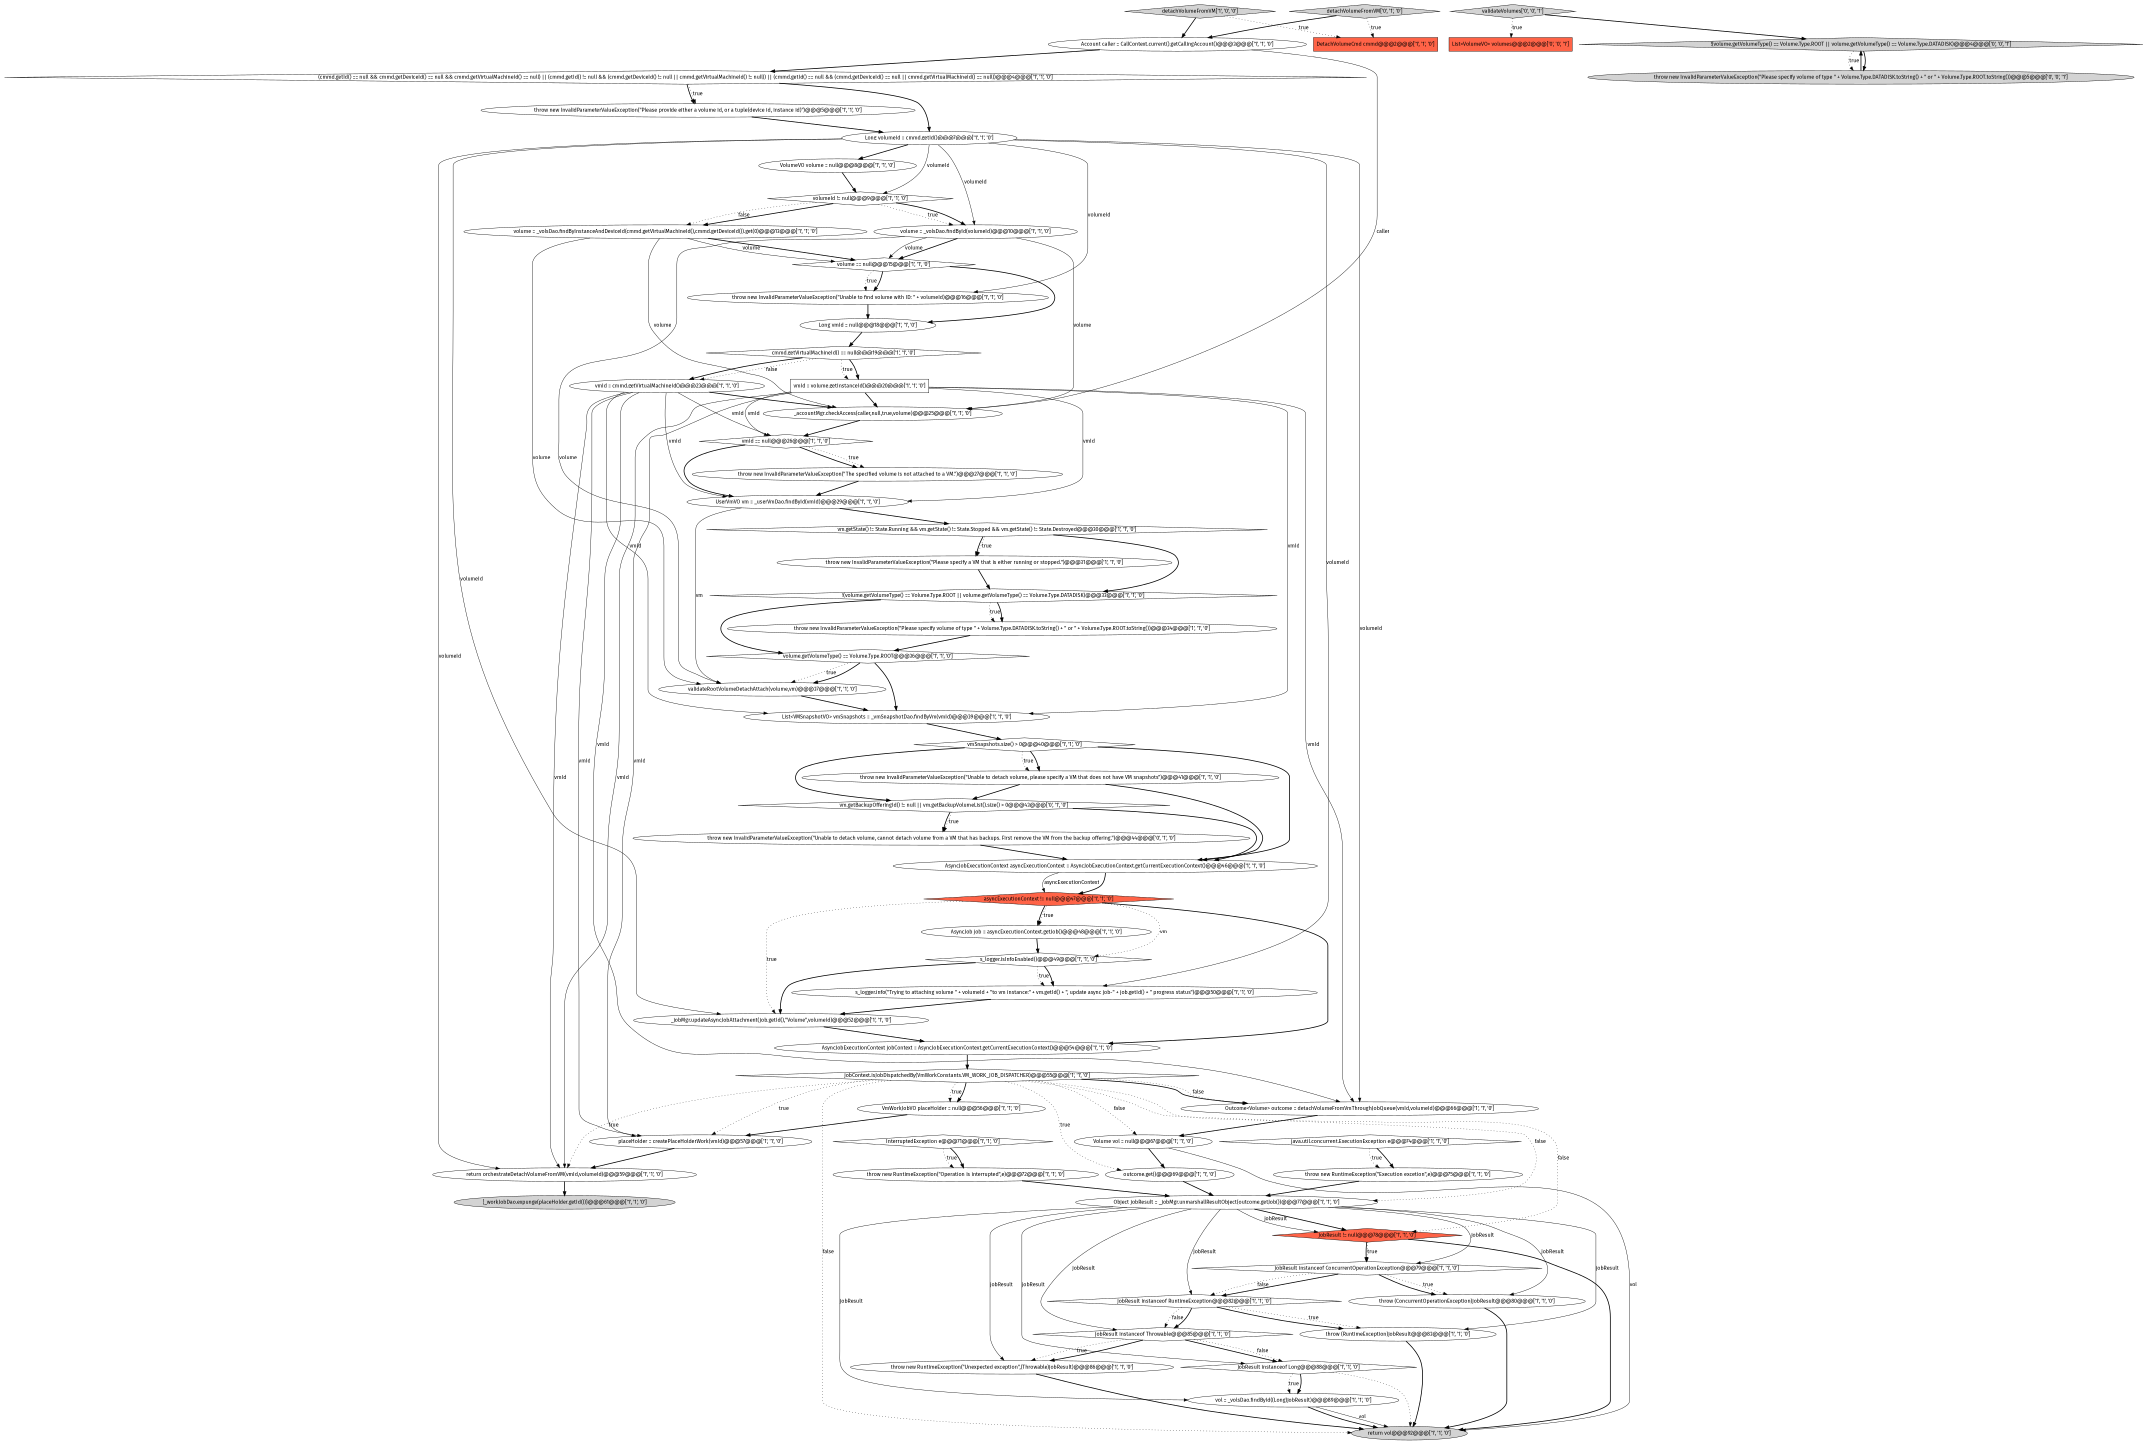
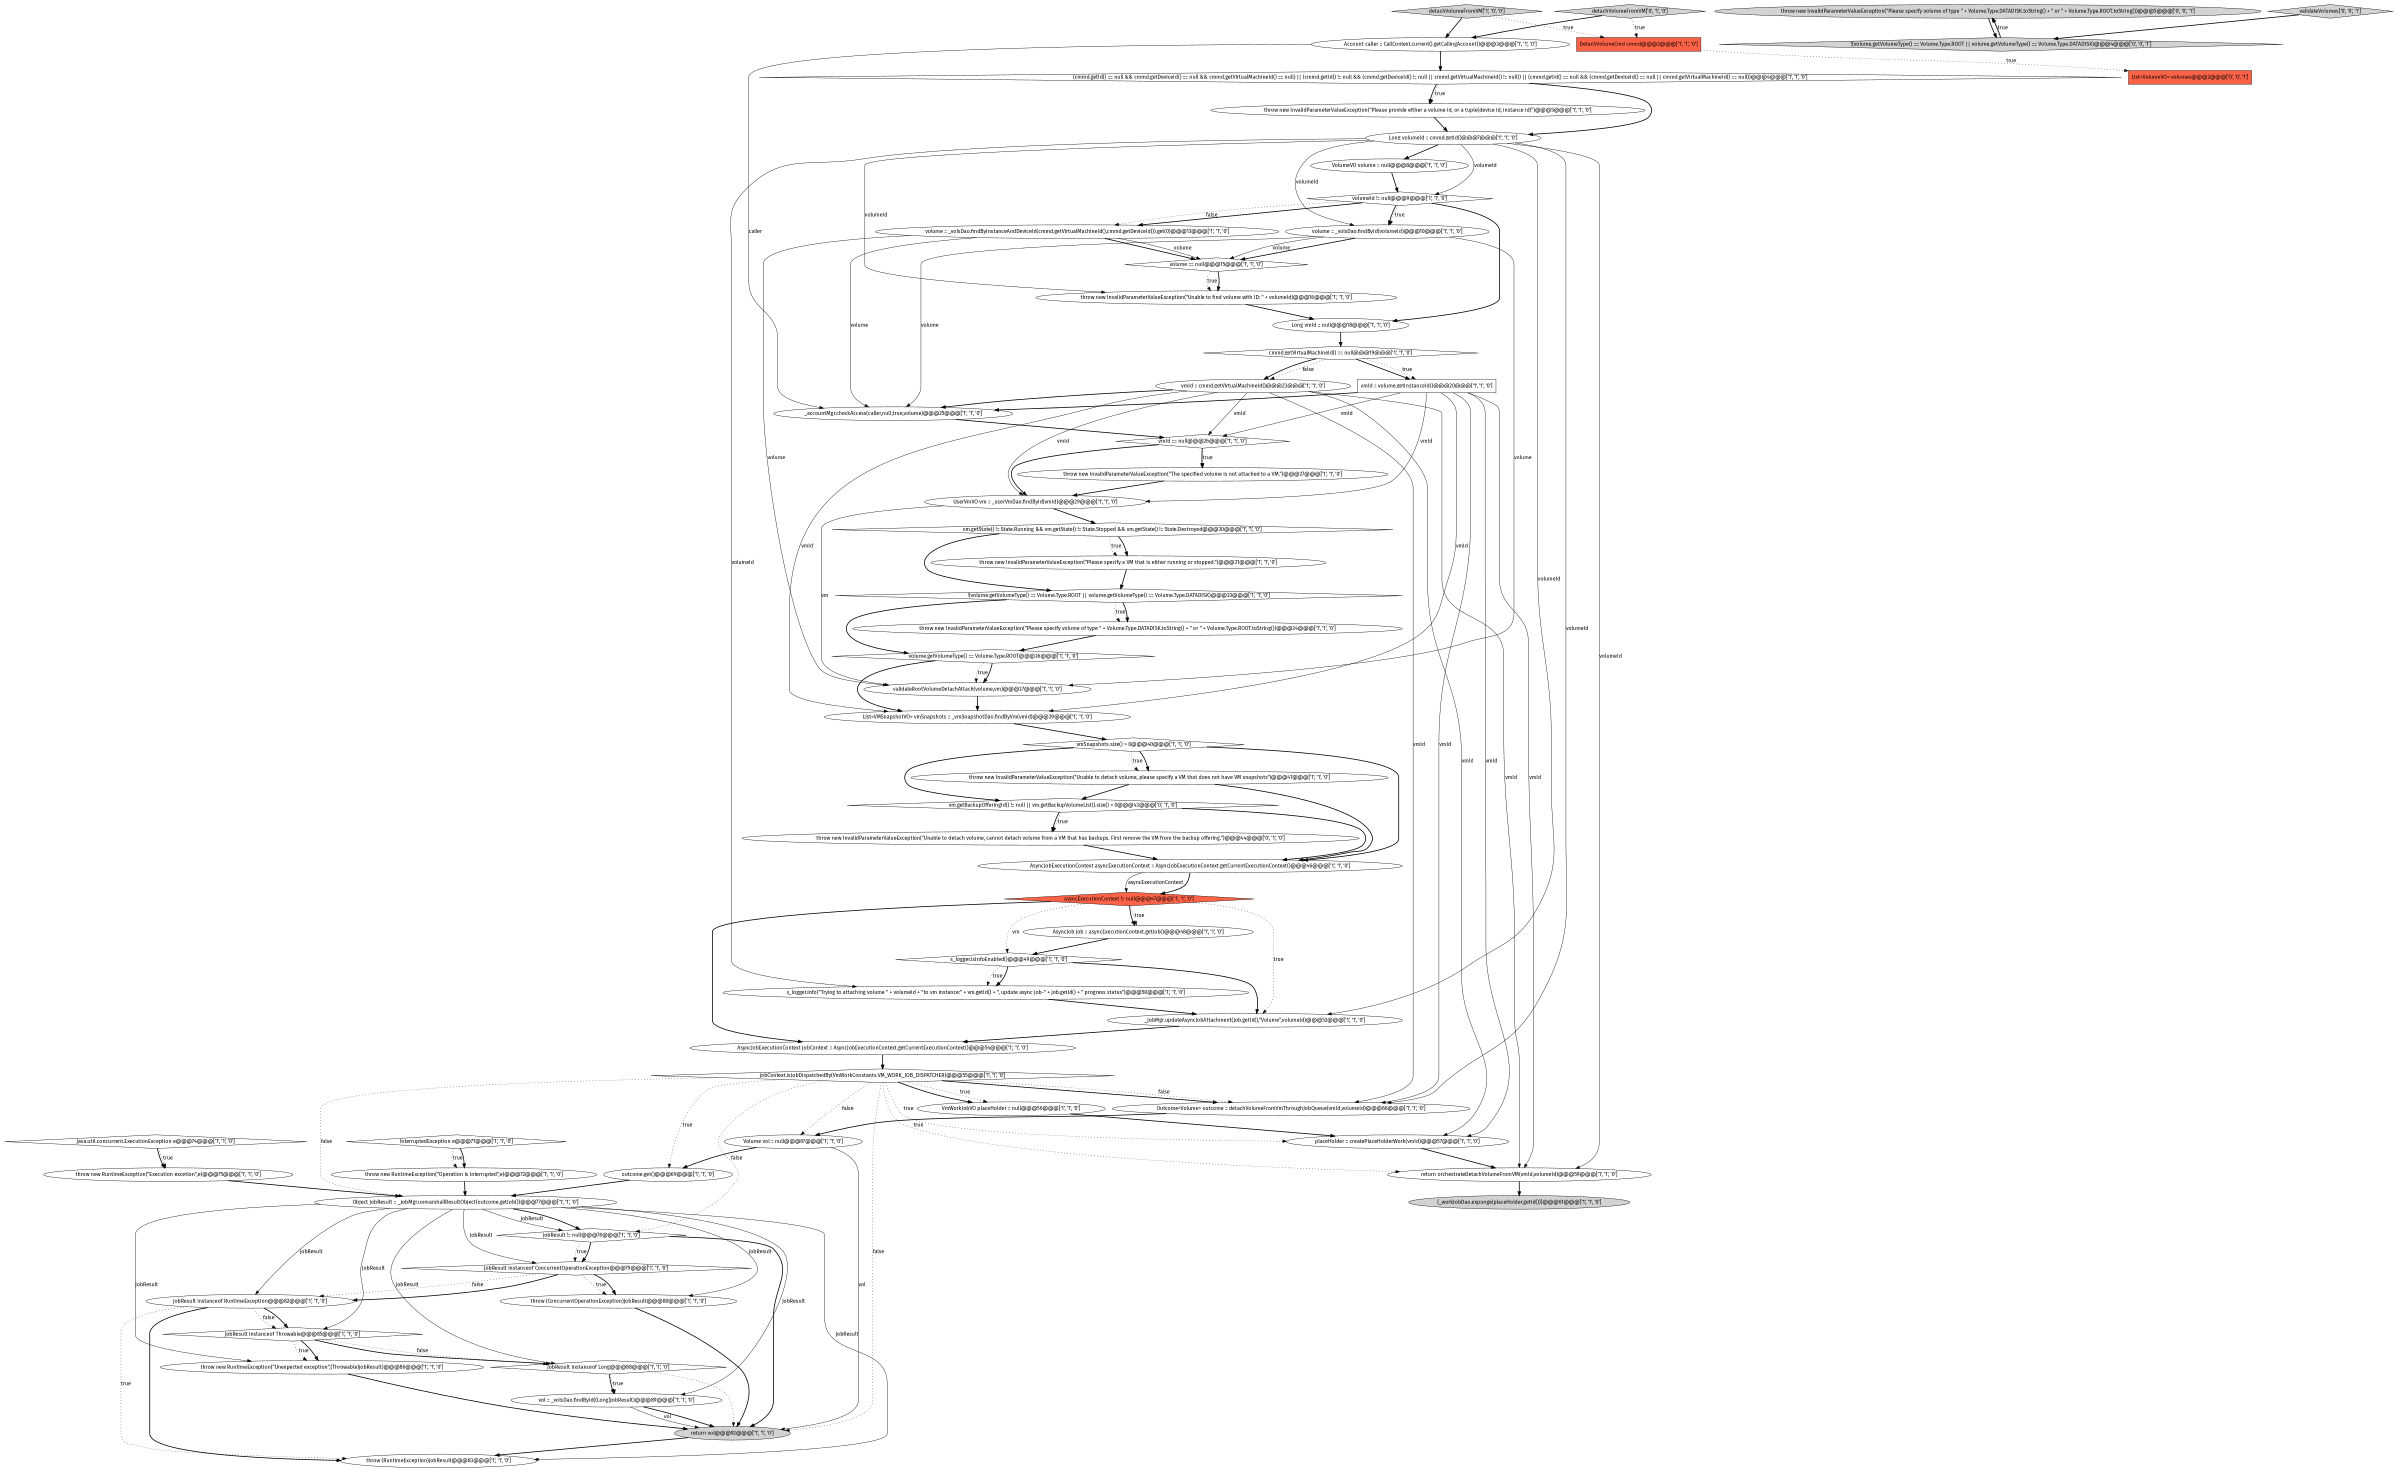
(1512, 26) -> (1913, 60)
(1052, 304) -> (1500, 280)
(1367, 1235) -> (591, 1235)
(1194, 1301) -> (250, 1301)
(1423, 1380) -> (594, 1446)
